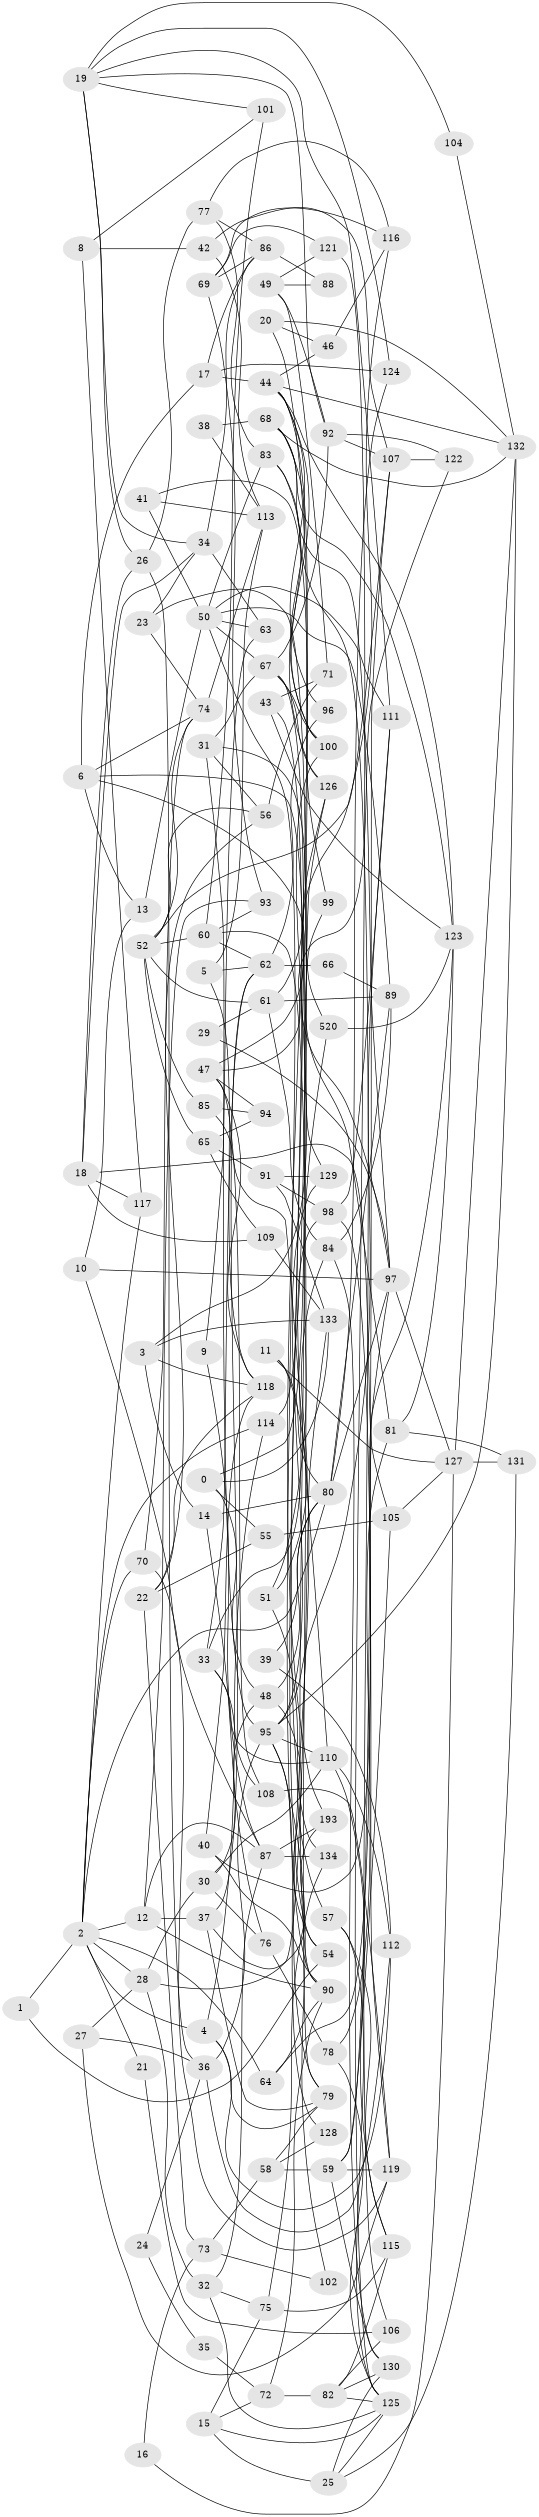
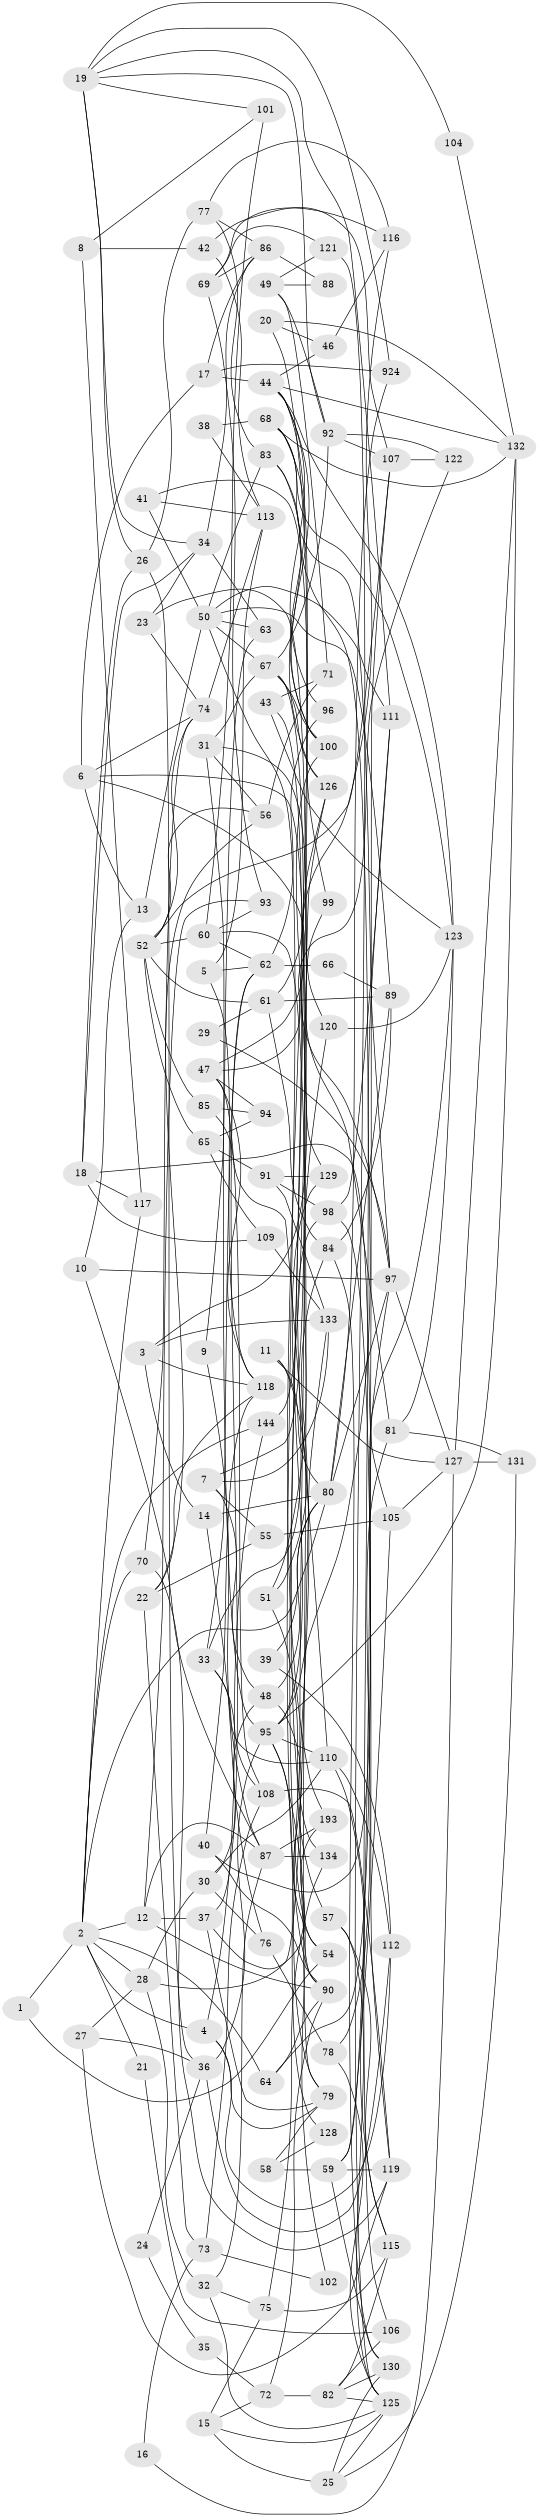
(391, 372) -> (391, 372)
(329, 1027) -> (329, 1027)
(266, 1424) -> (266, 1424)
(204, 1480) -> (204, 1480)
(243, 2200) -> (228, 1999)
